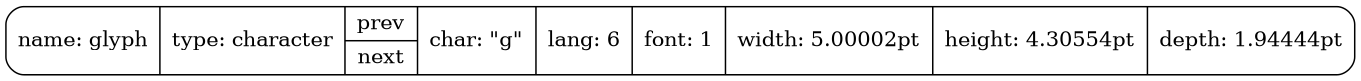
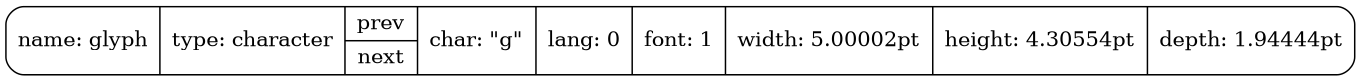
(584, 40) -> (584, 40)
